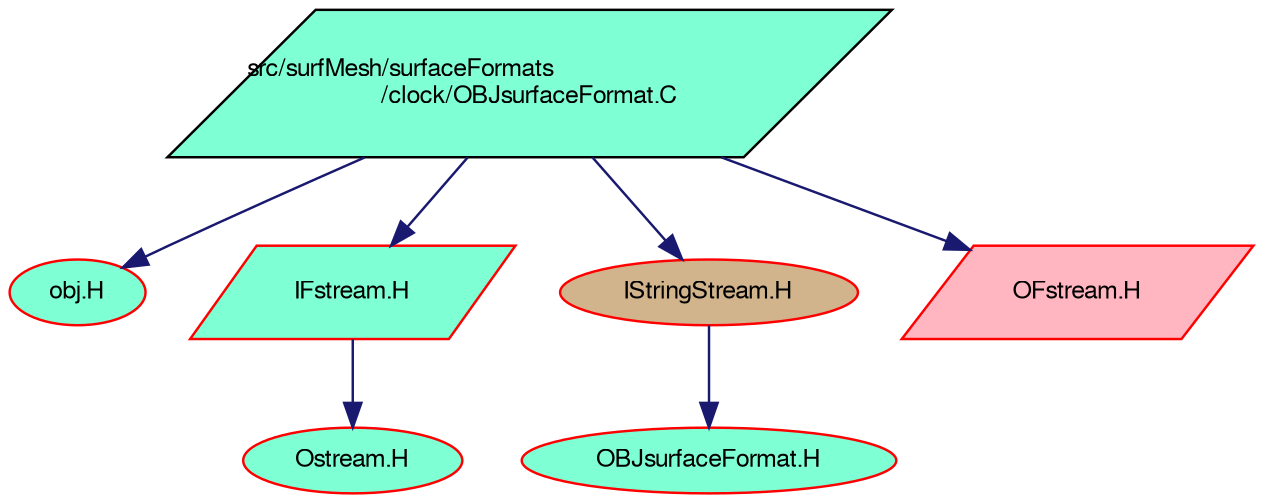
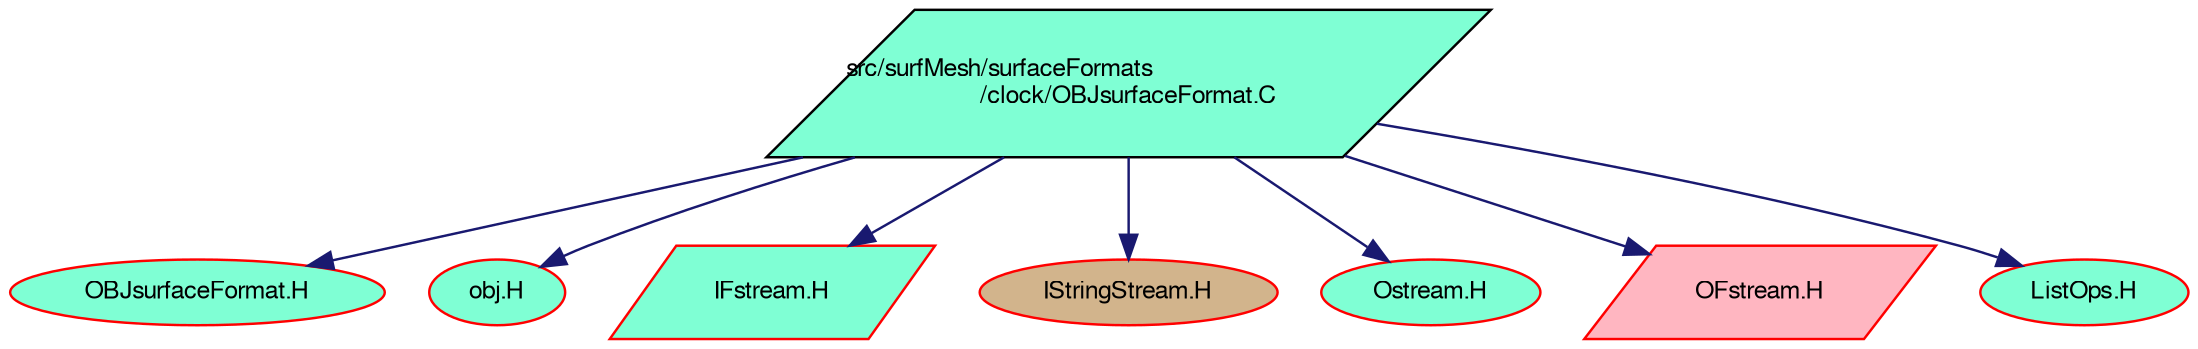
none -> (2084, 292)
(709, 364) -> (568, 209)
(353, 371) -> (1301, 202)
